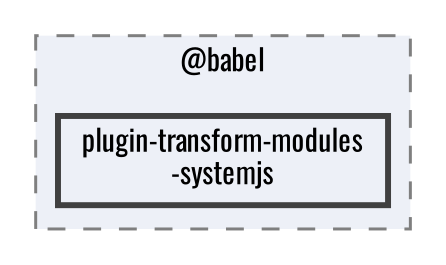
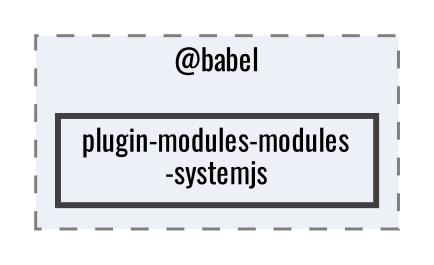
(223, 161) -> (217, 161)
